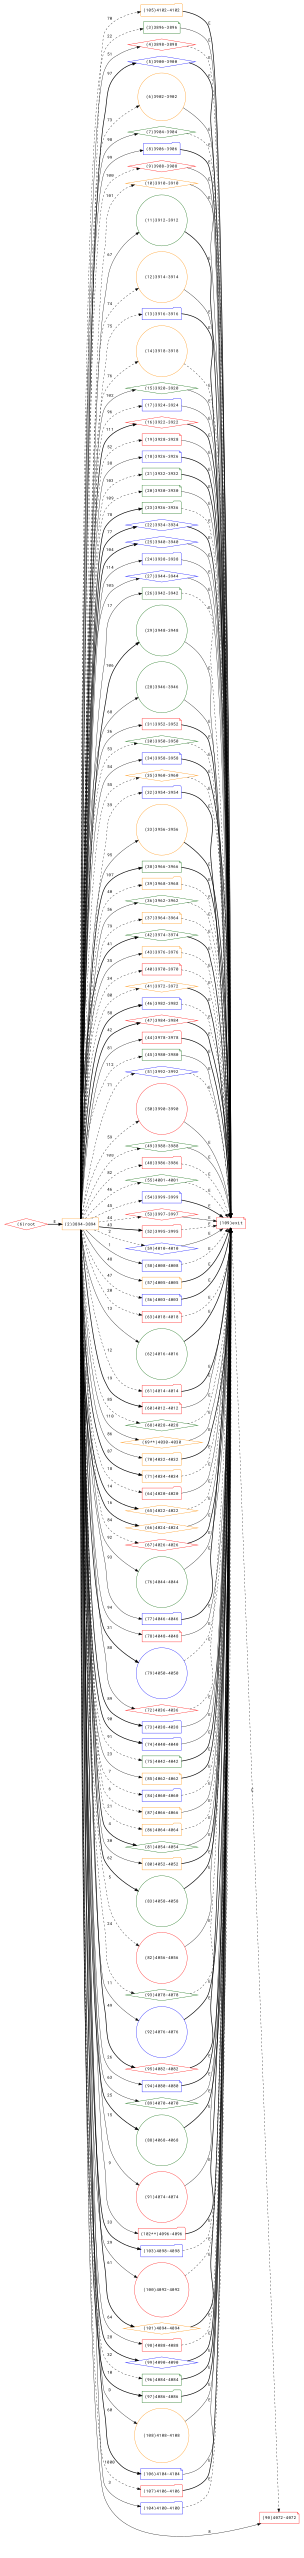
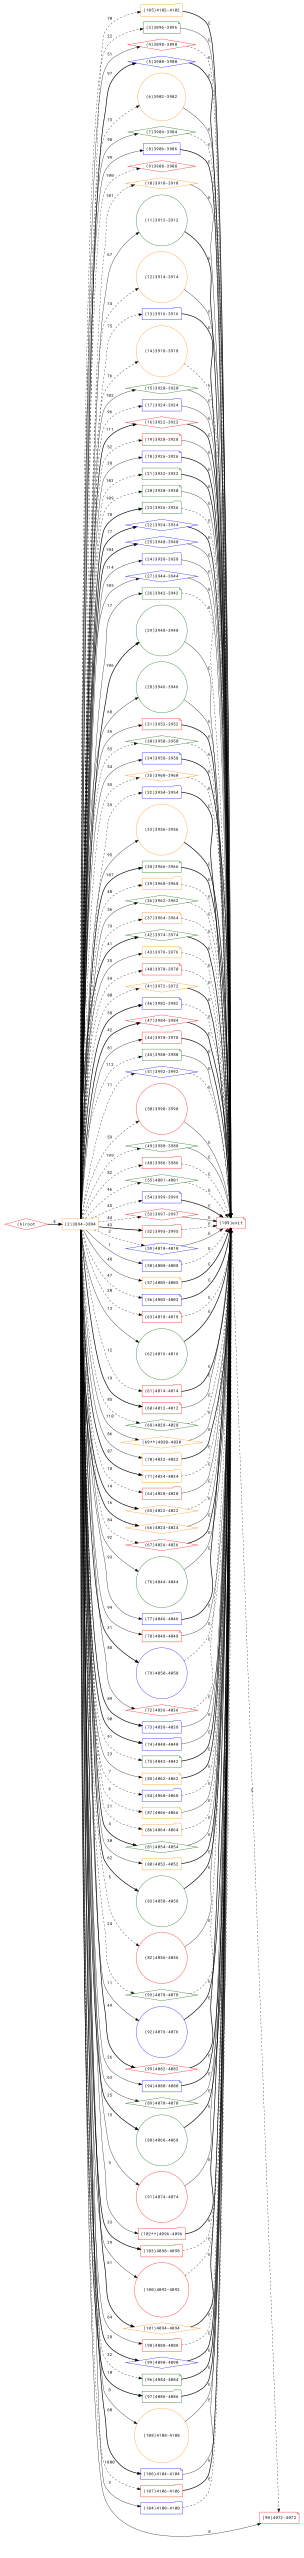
(225, 684) -> none
(162, 2251) -> (162, 2251)
